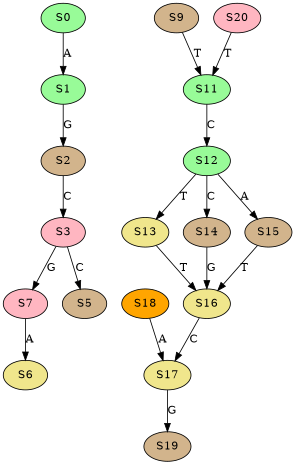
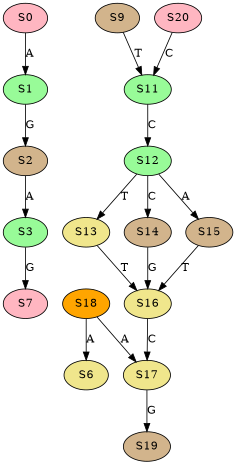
(63, 18) -> (25, 18)
(228, 54) -> (170, 54)
(68, 197) -> (30, 197)
(63, 232) -> (25, 232)
(85, 304) -> none
(25, 335) -> (86, 335)
